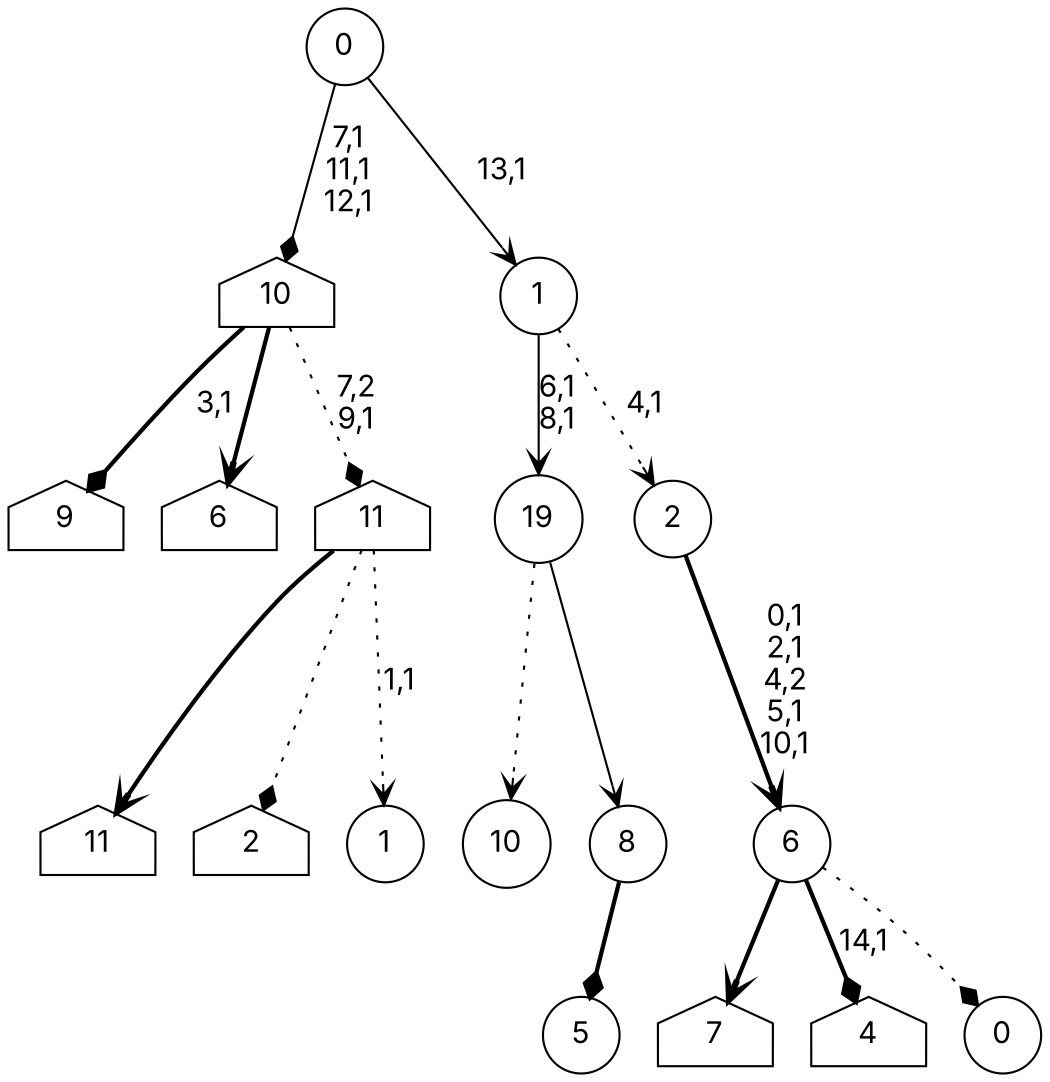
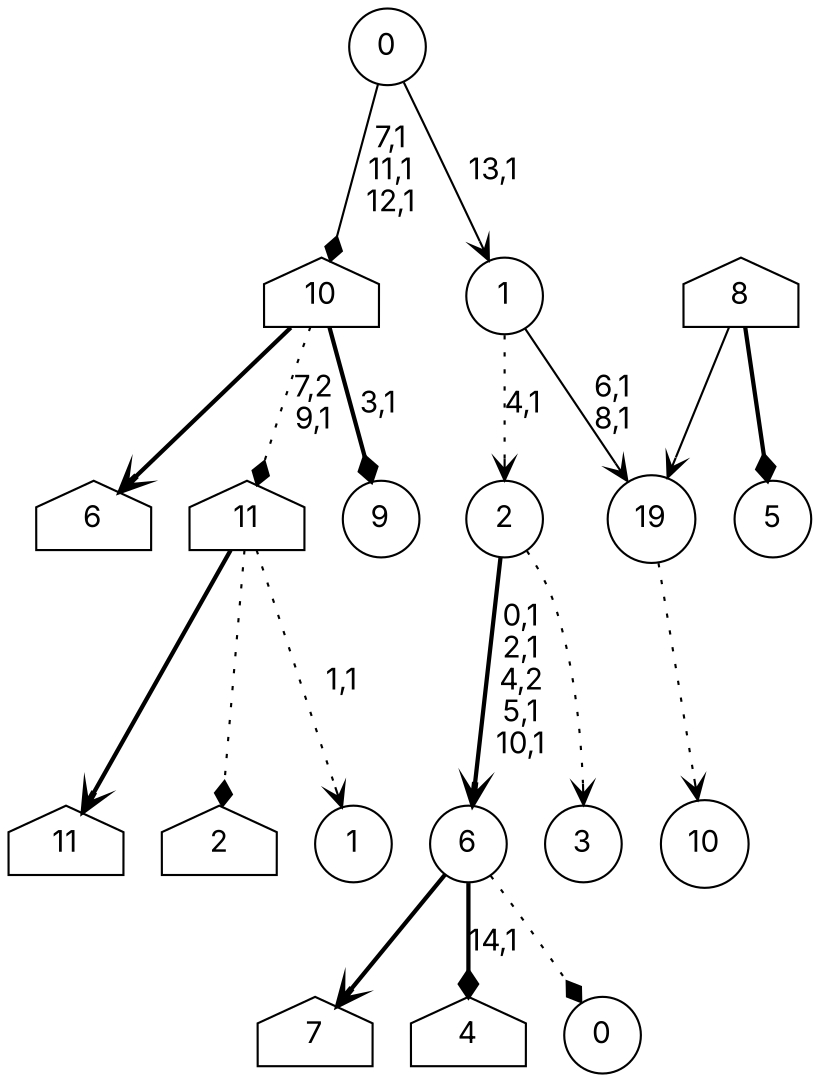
(66, 519) -> (381, 519)
(581, 674) -> (702, 393)
none -> (583, 844)
(628, 844) -> (741, 296)
